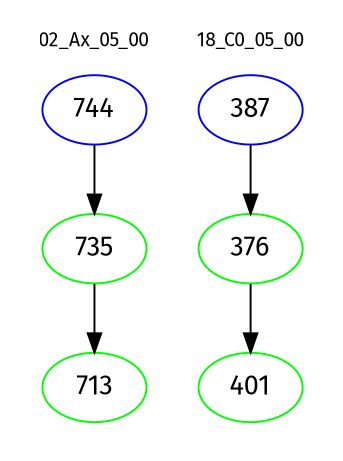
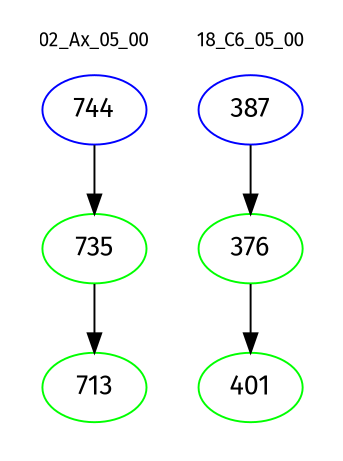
(251, 41) -> (251, 41)
